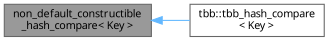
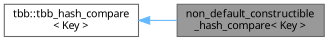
(176, 20) -> (164, 20)
